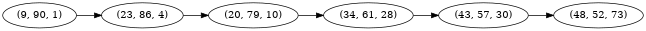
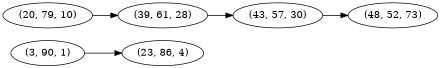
(40, 15) -> (48, 53)
(192, 15) -> none
(368, 15) -> (163, 15)
